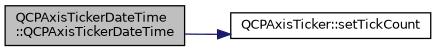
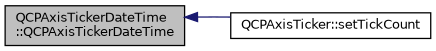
(201, 34) -> (214, 17)
